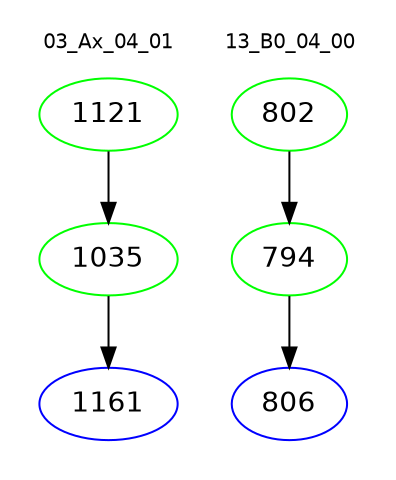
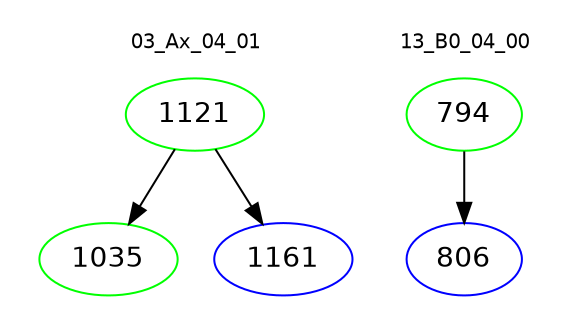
(289, 115) -> none
(109, 322) -> (233, 178)
